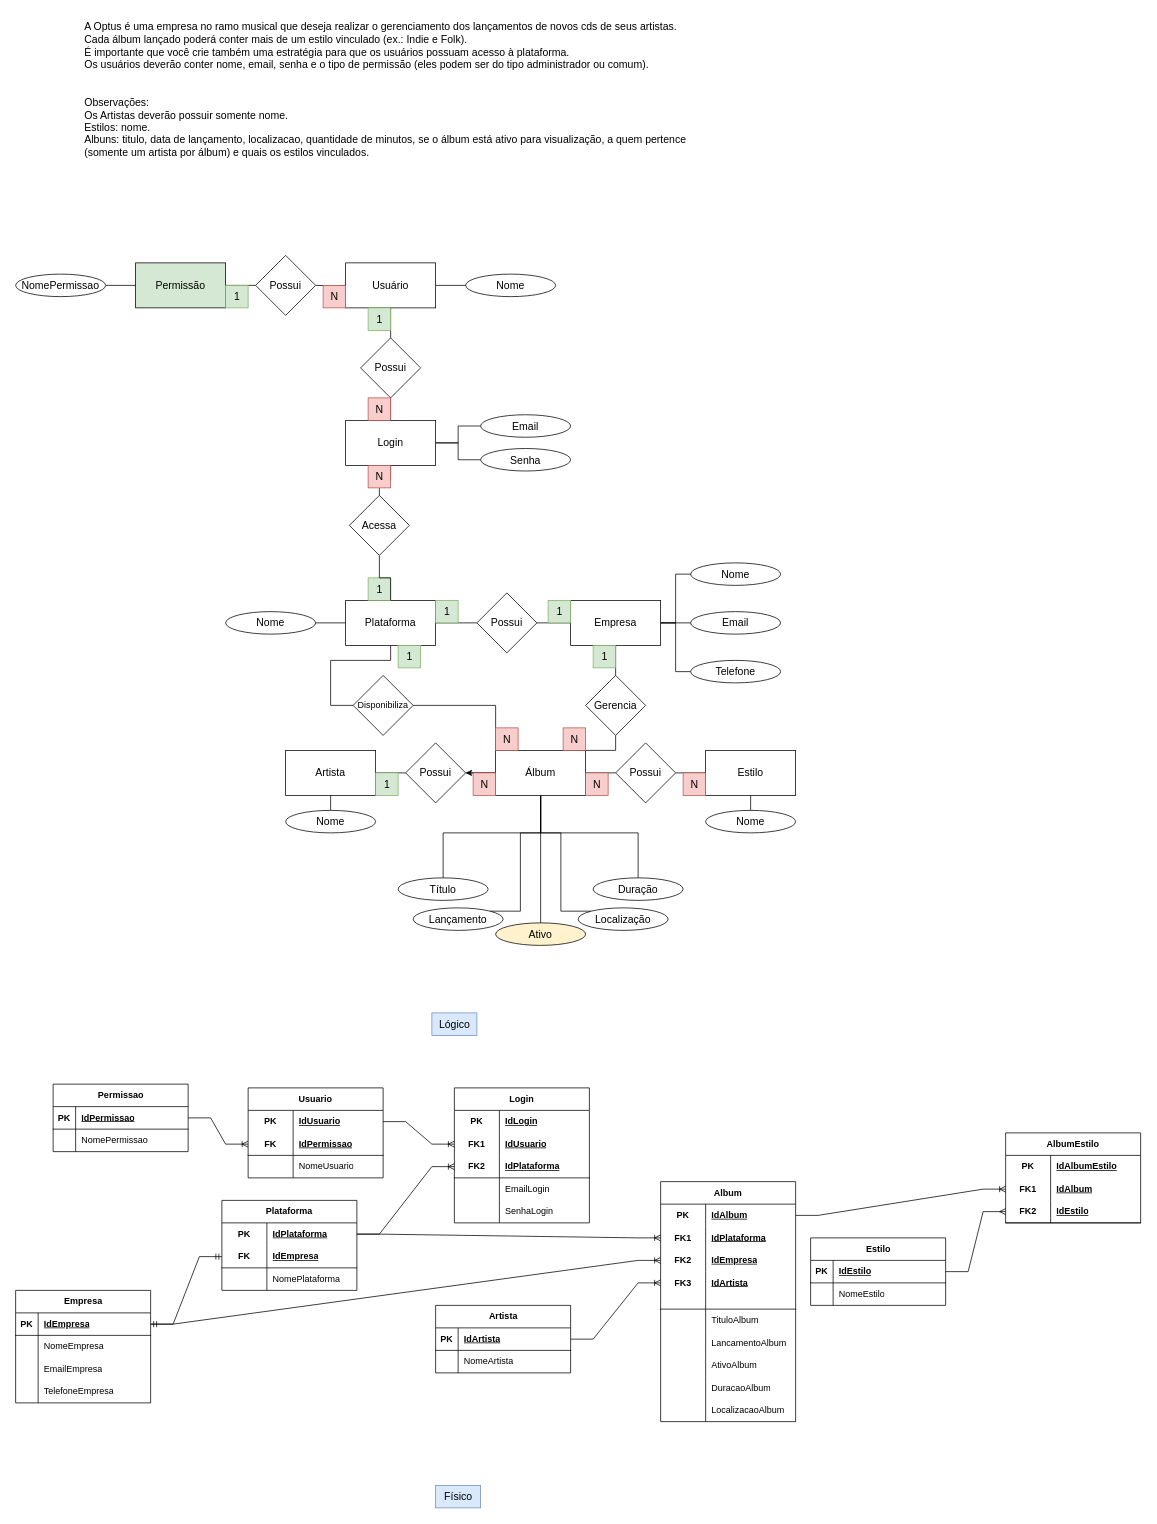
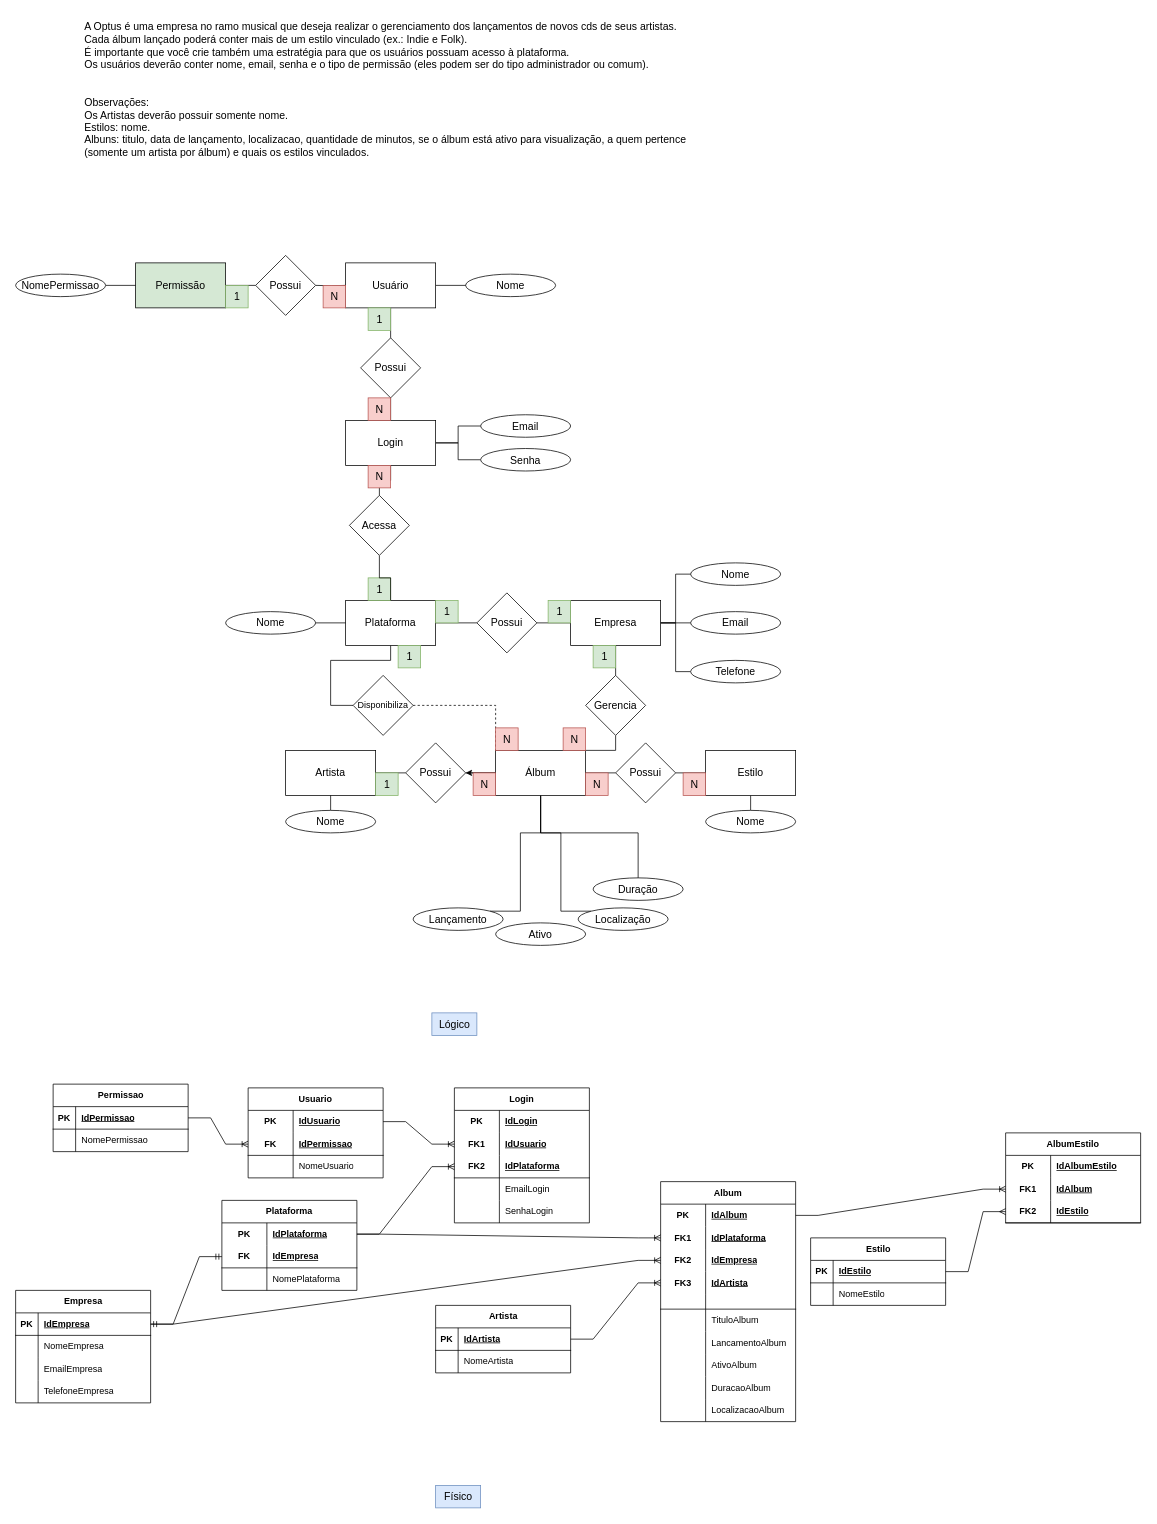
(465, 705) -> (465, 705)
(458, 833) -> none
(540, 878) -> none
(443, 889) -> none
(540, 934) -> (540, 934)
